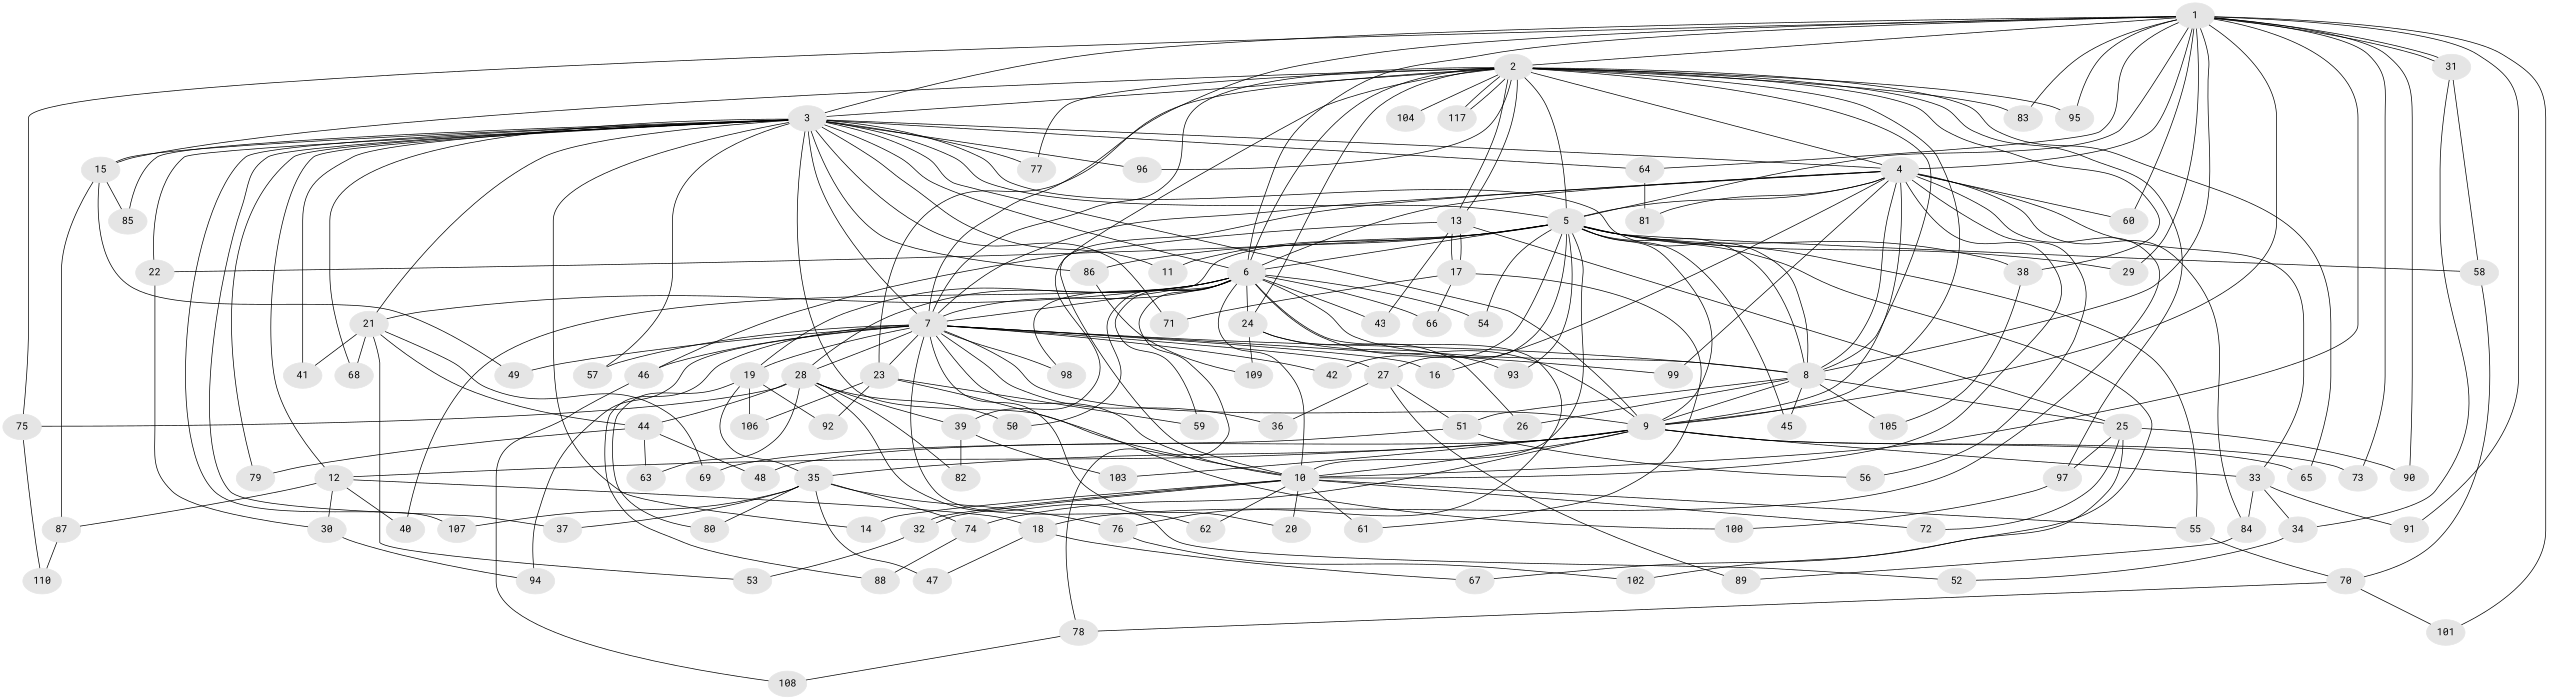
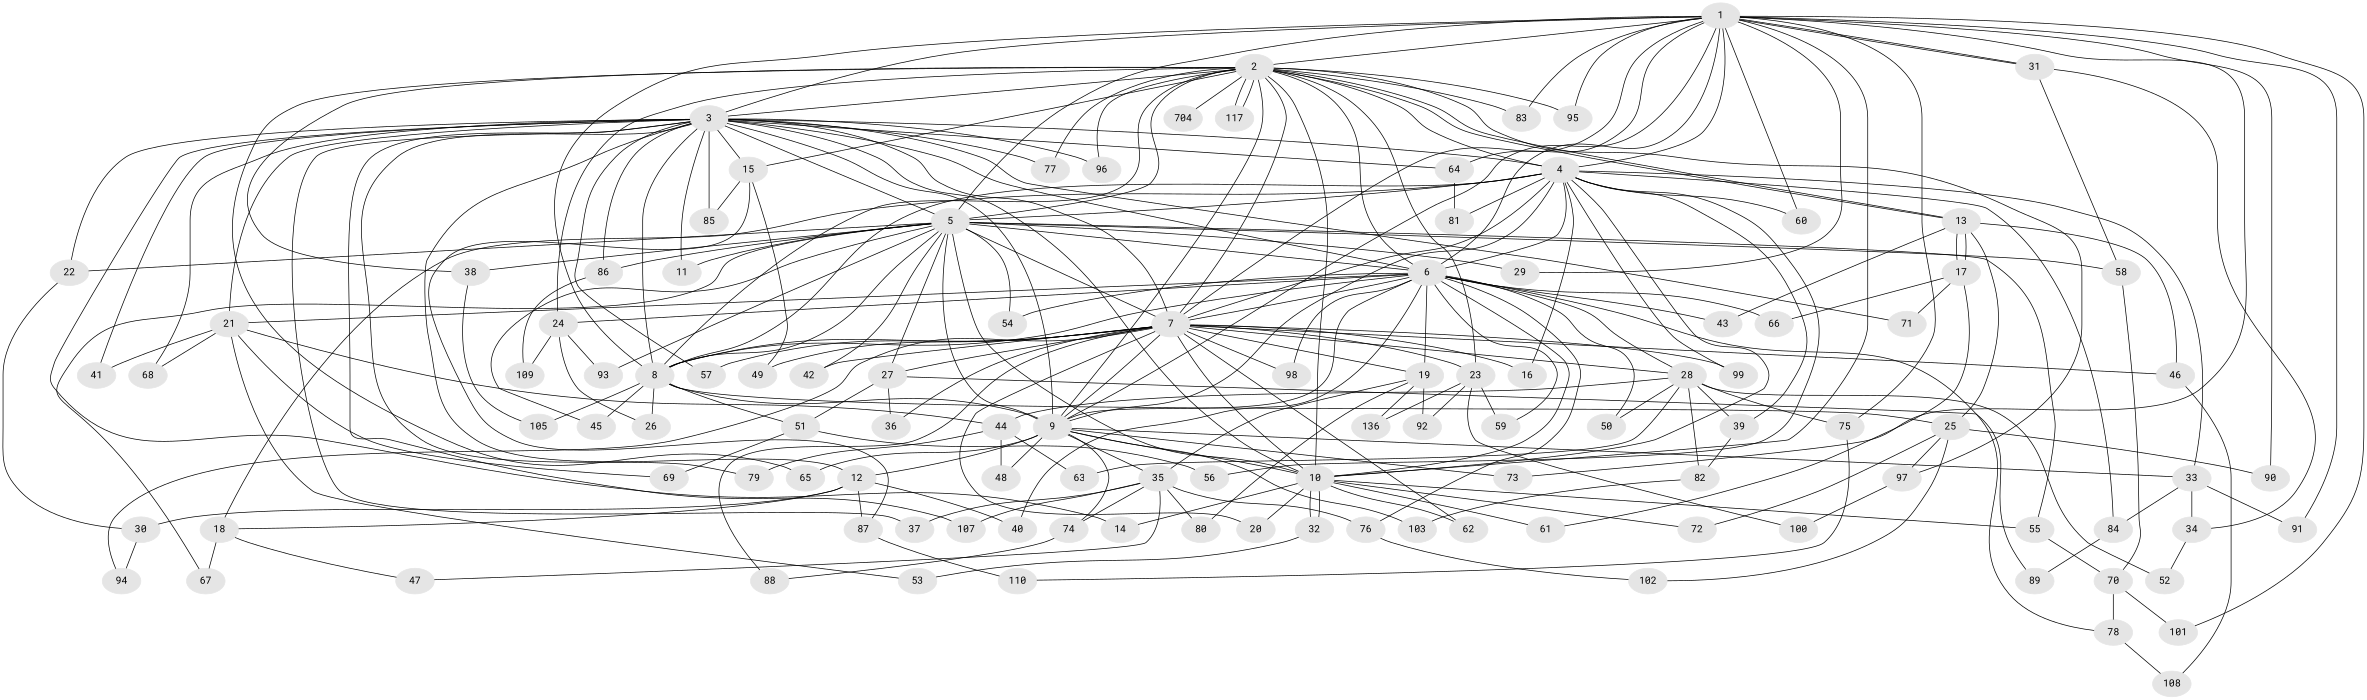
(1406, 119) -> (1183, 119)
(750, 427) -> (1371, 427)
(1031, 455) -> (1561, 492)
